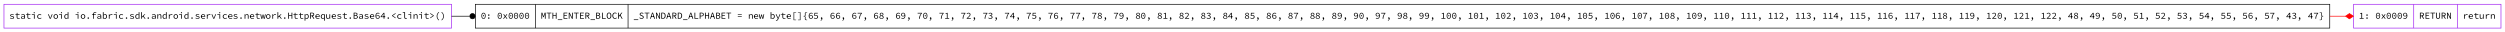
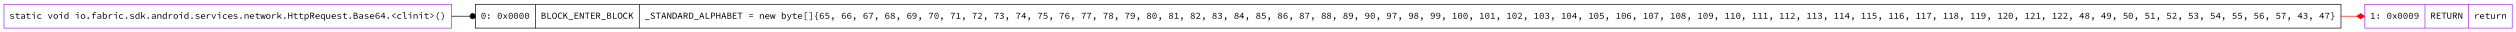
(582, 16) -> (587, 16)
